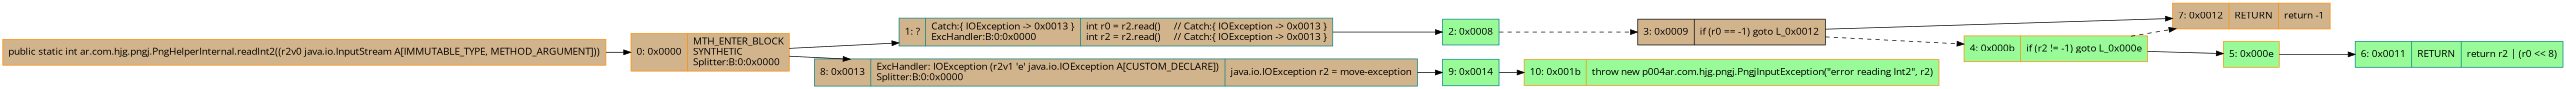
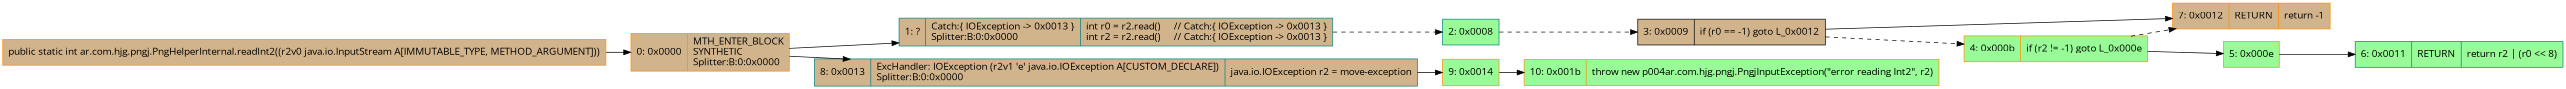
(1384, 32) -> (1384, 32)
(984, 37) -> (975, 37)
(1471, 73) -> (1471, 73)
